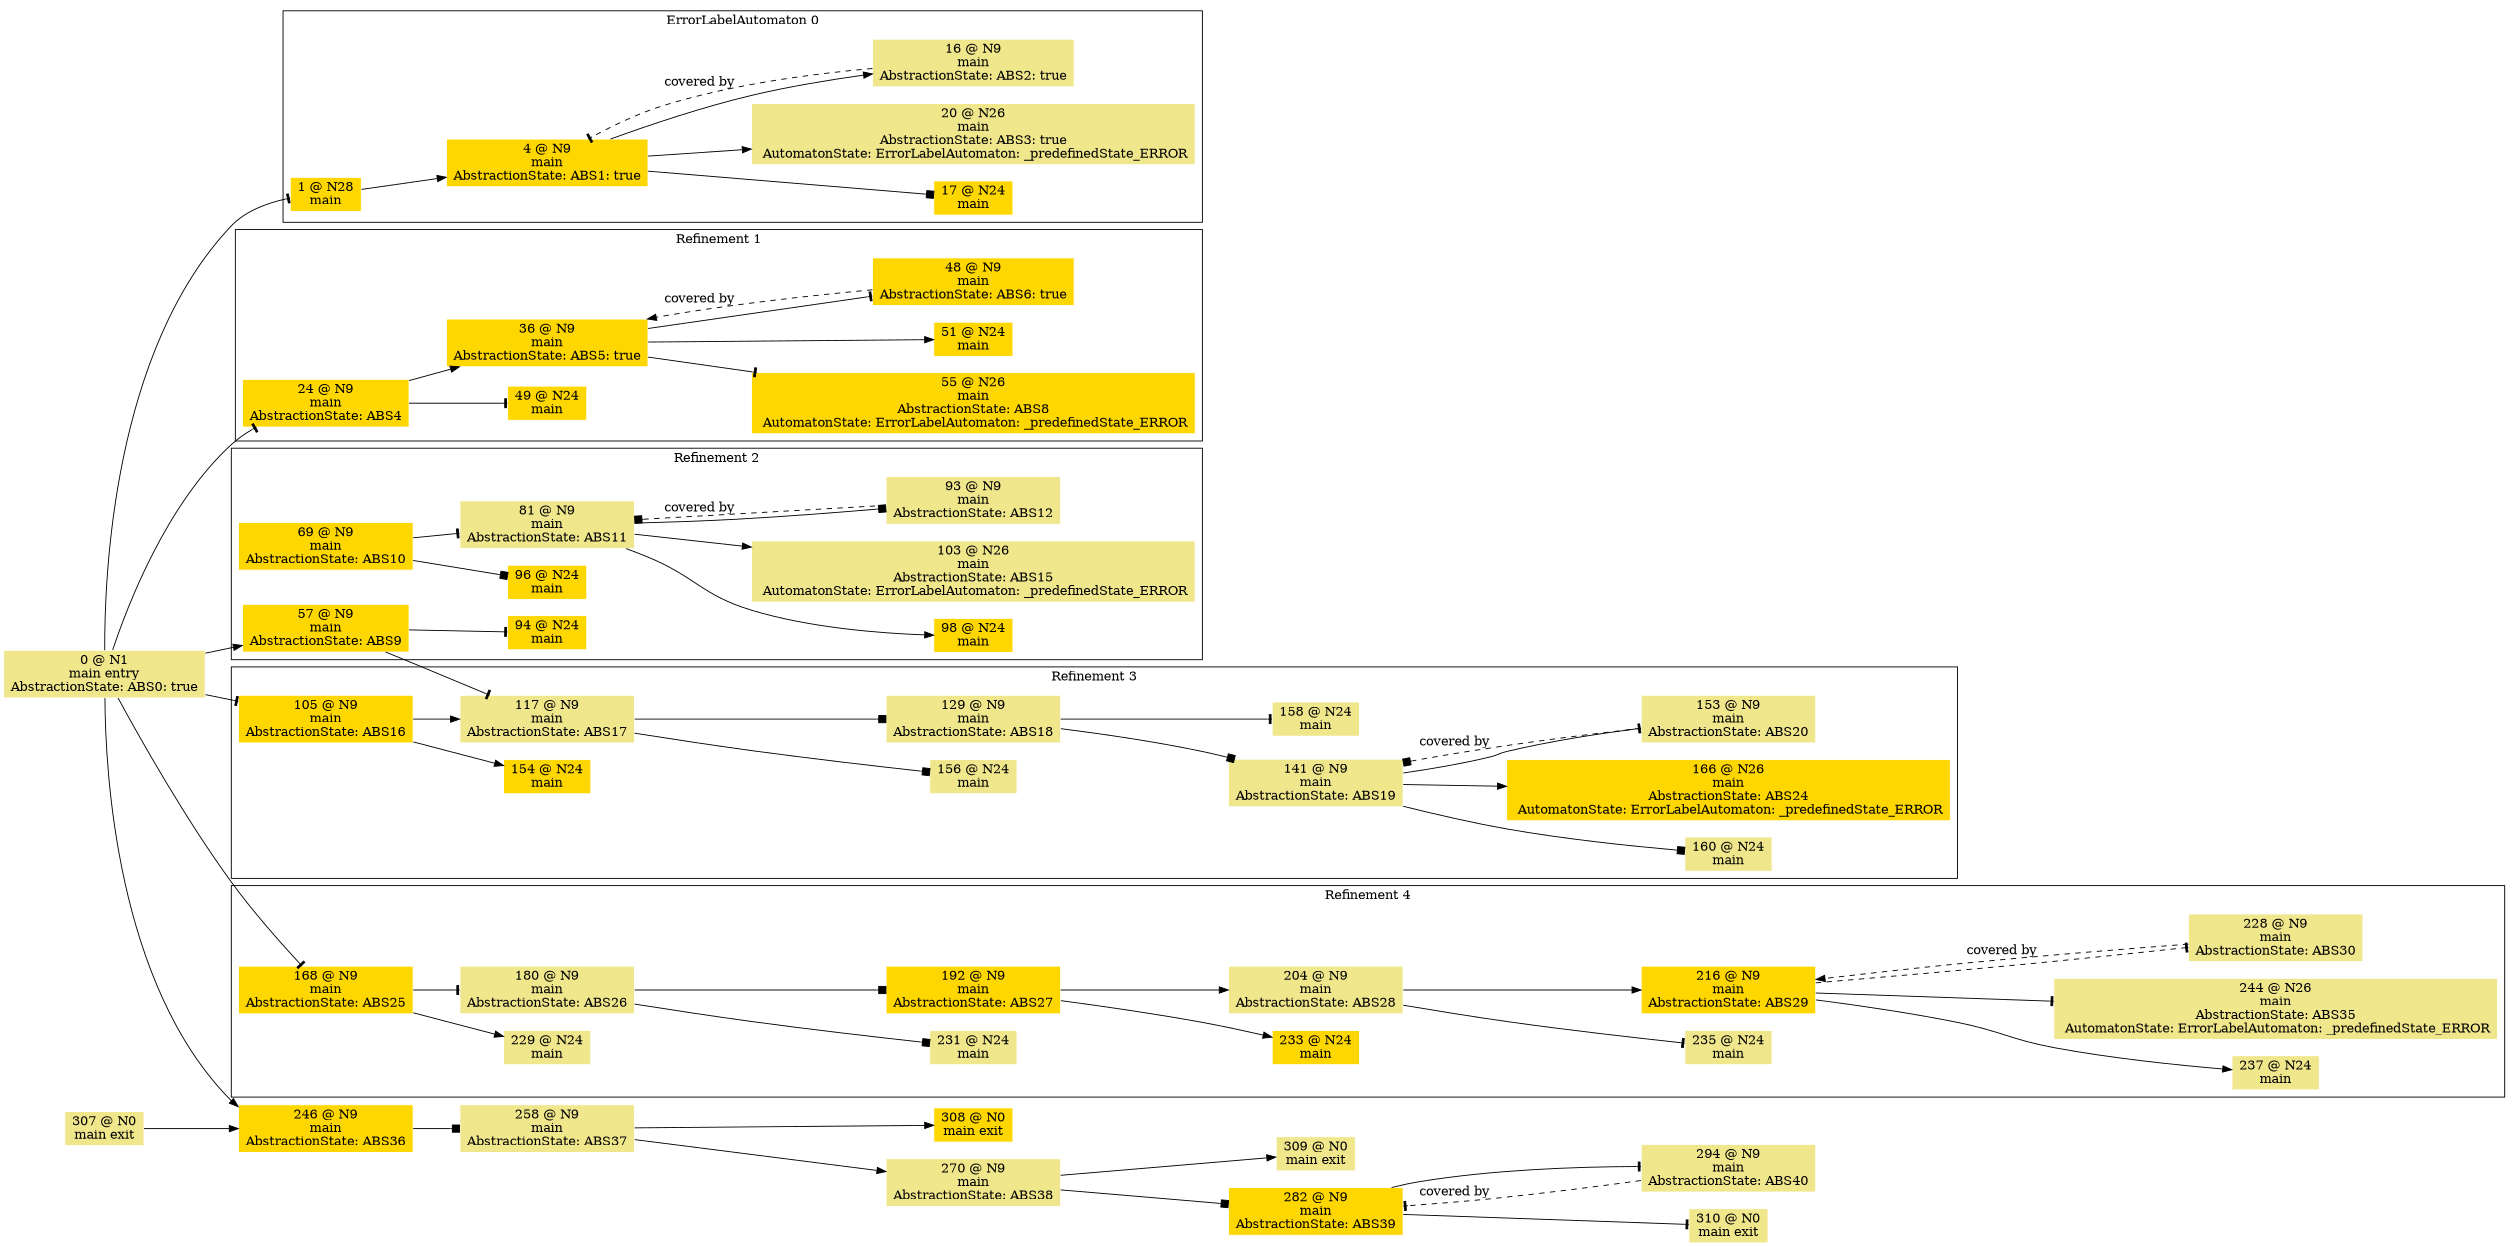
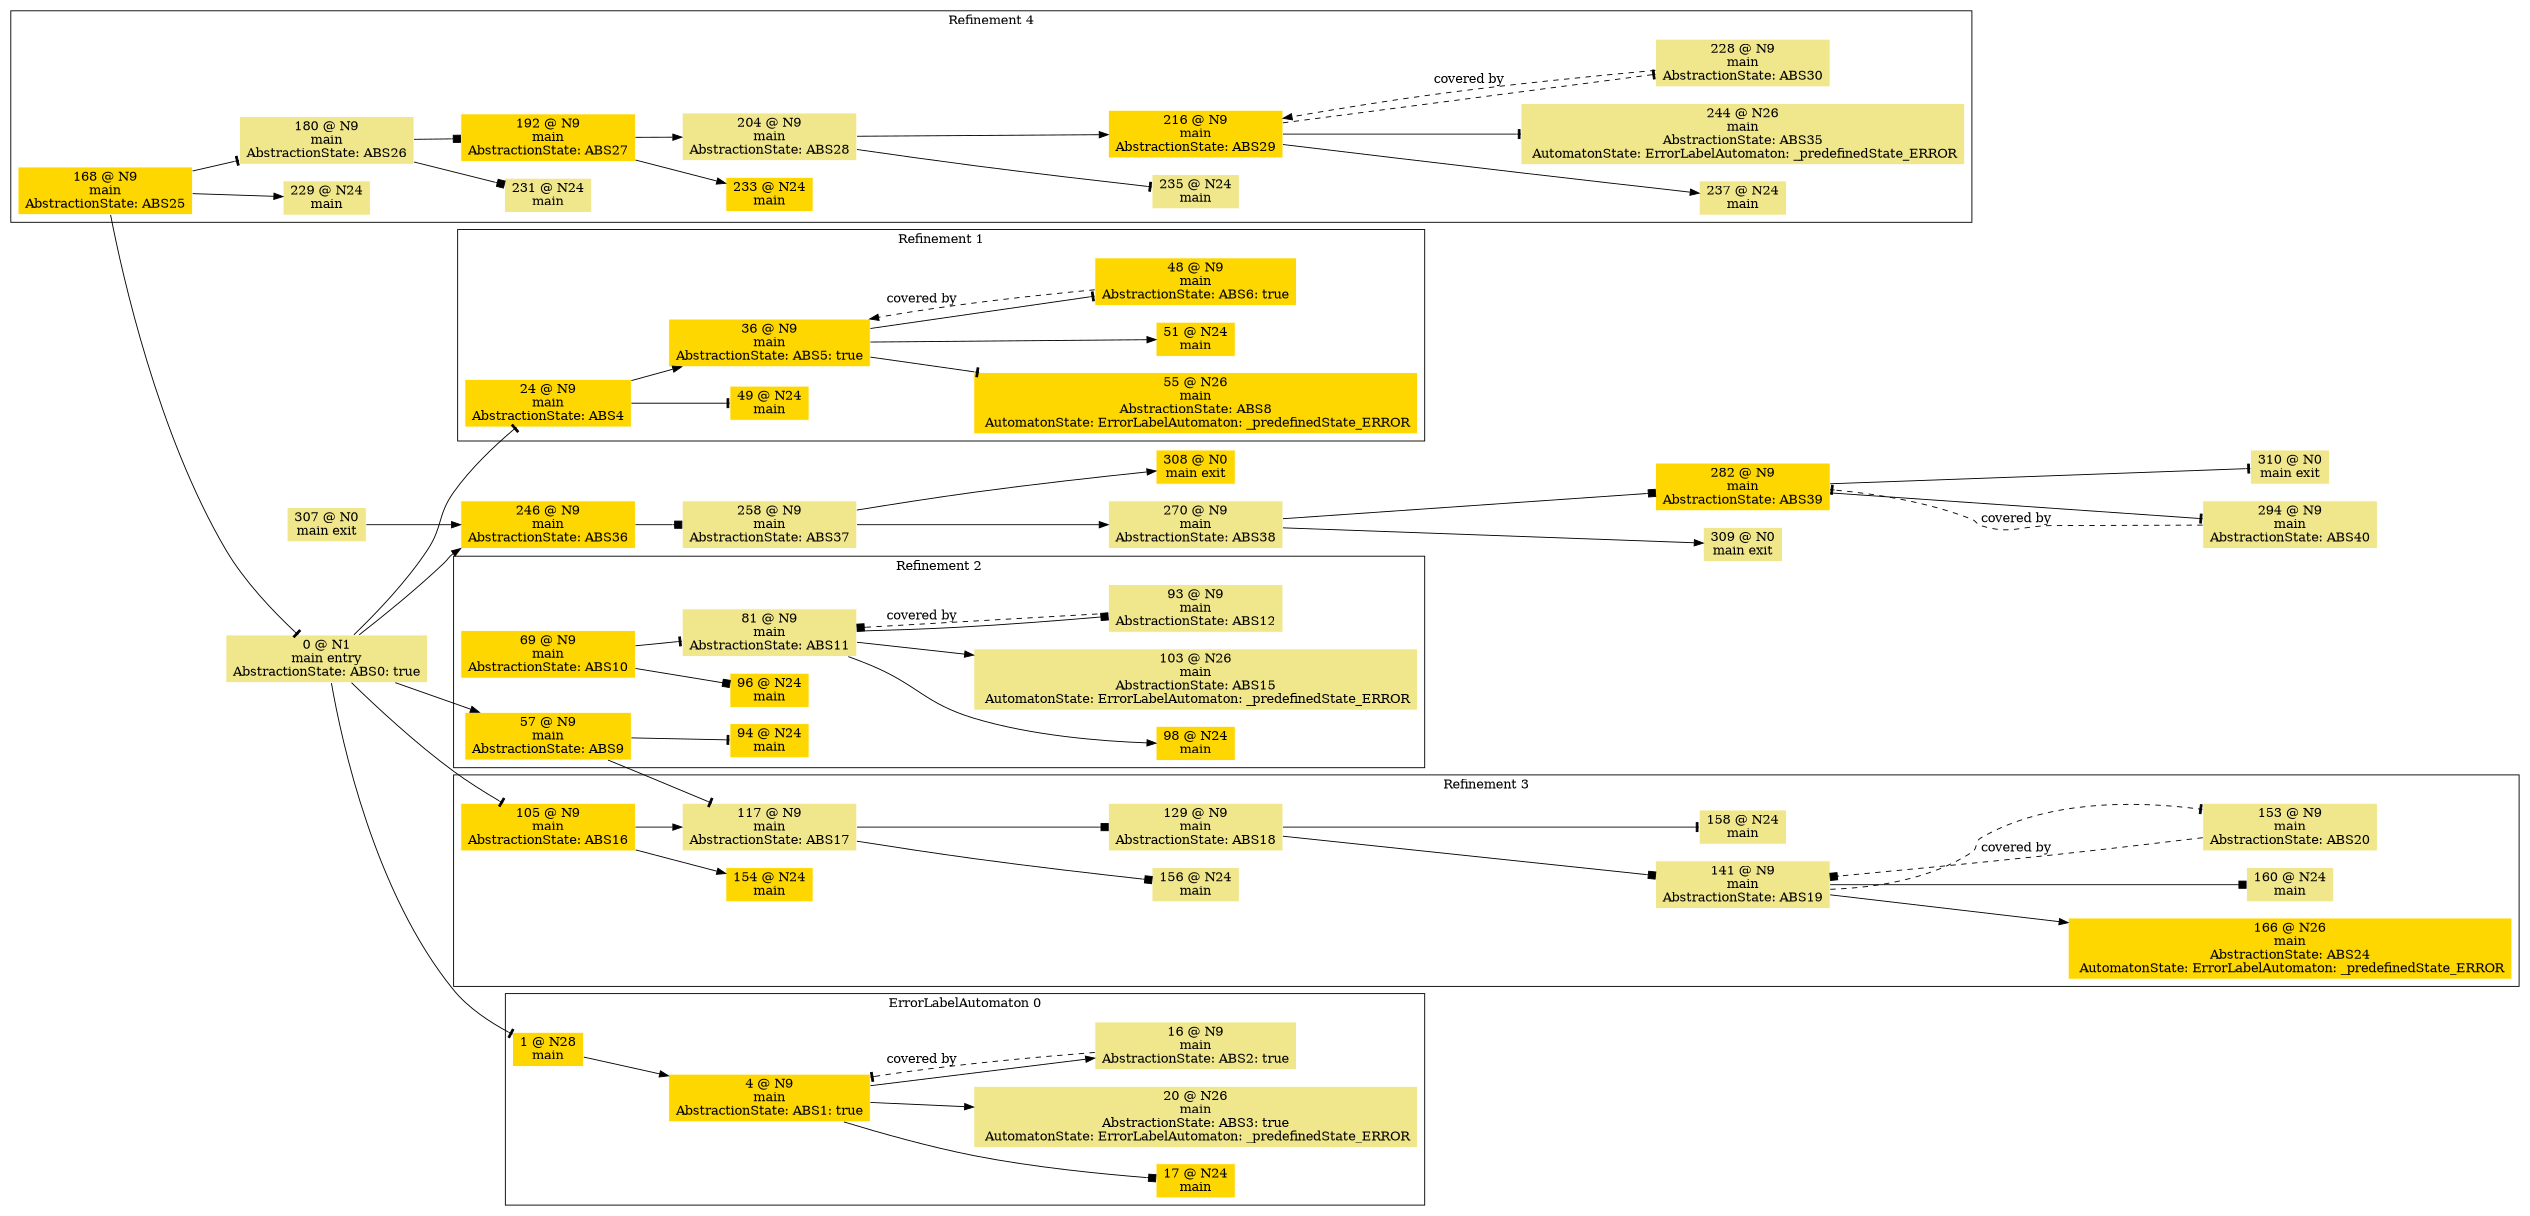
(1508, 751) -> (2006, 825)
(200, 836) -> (173, 437)
